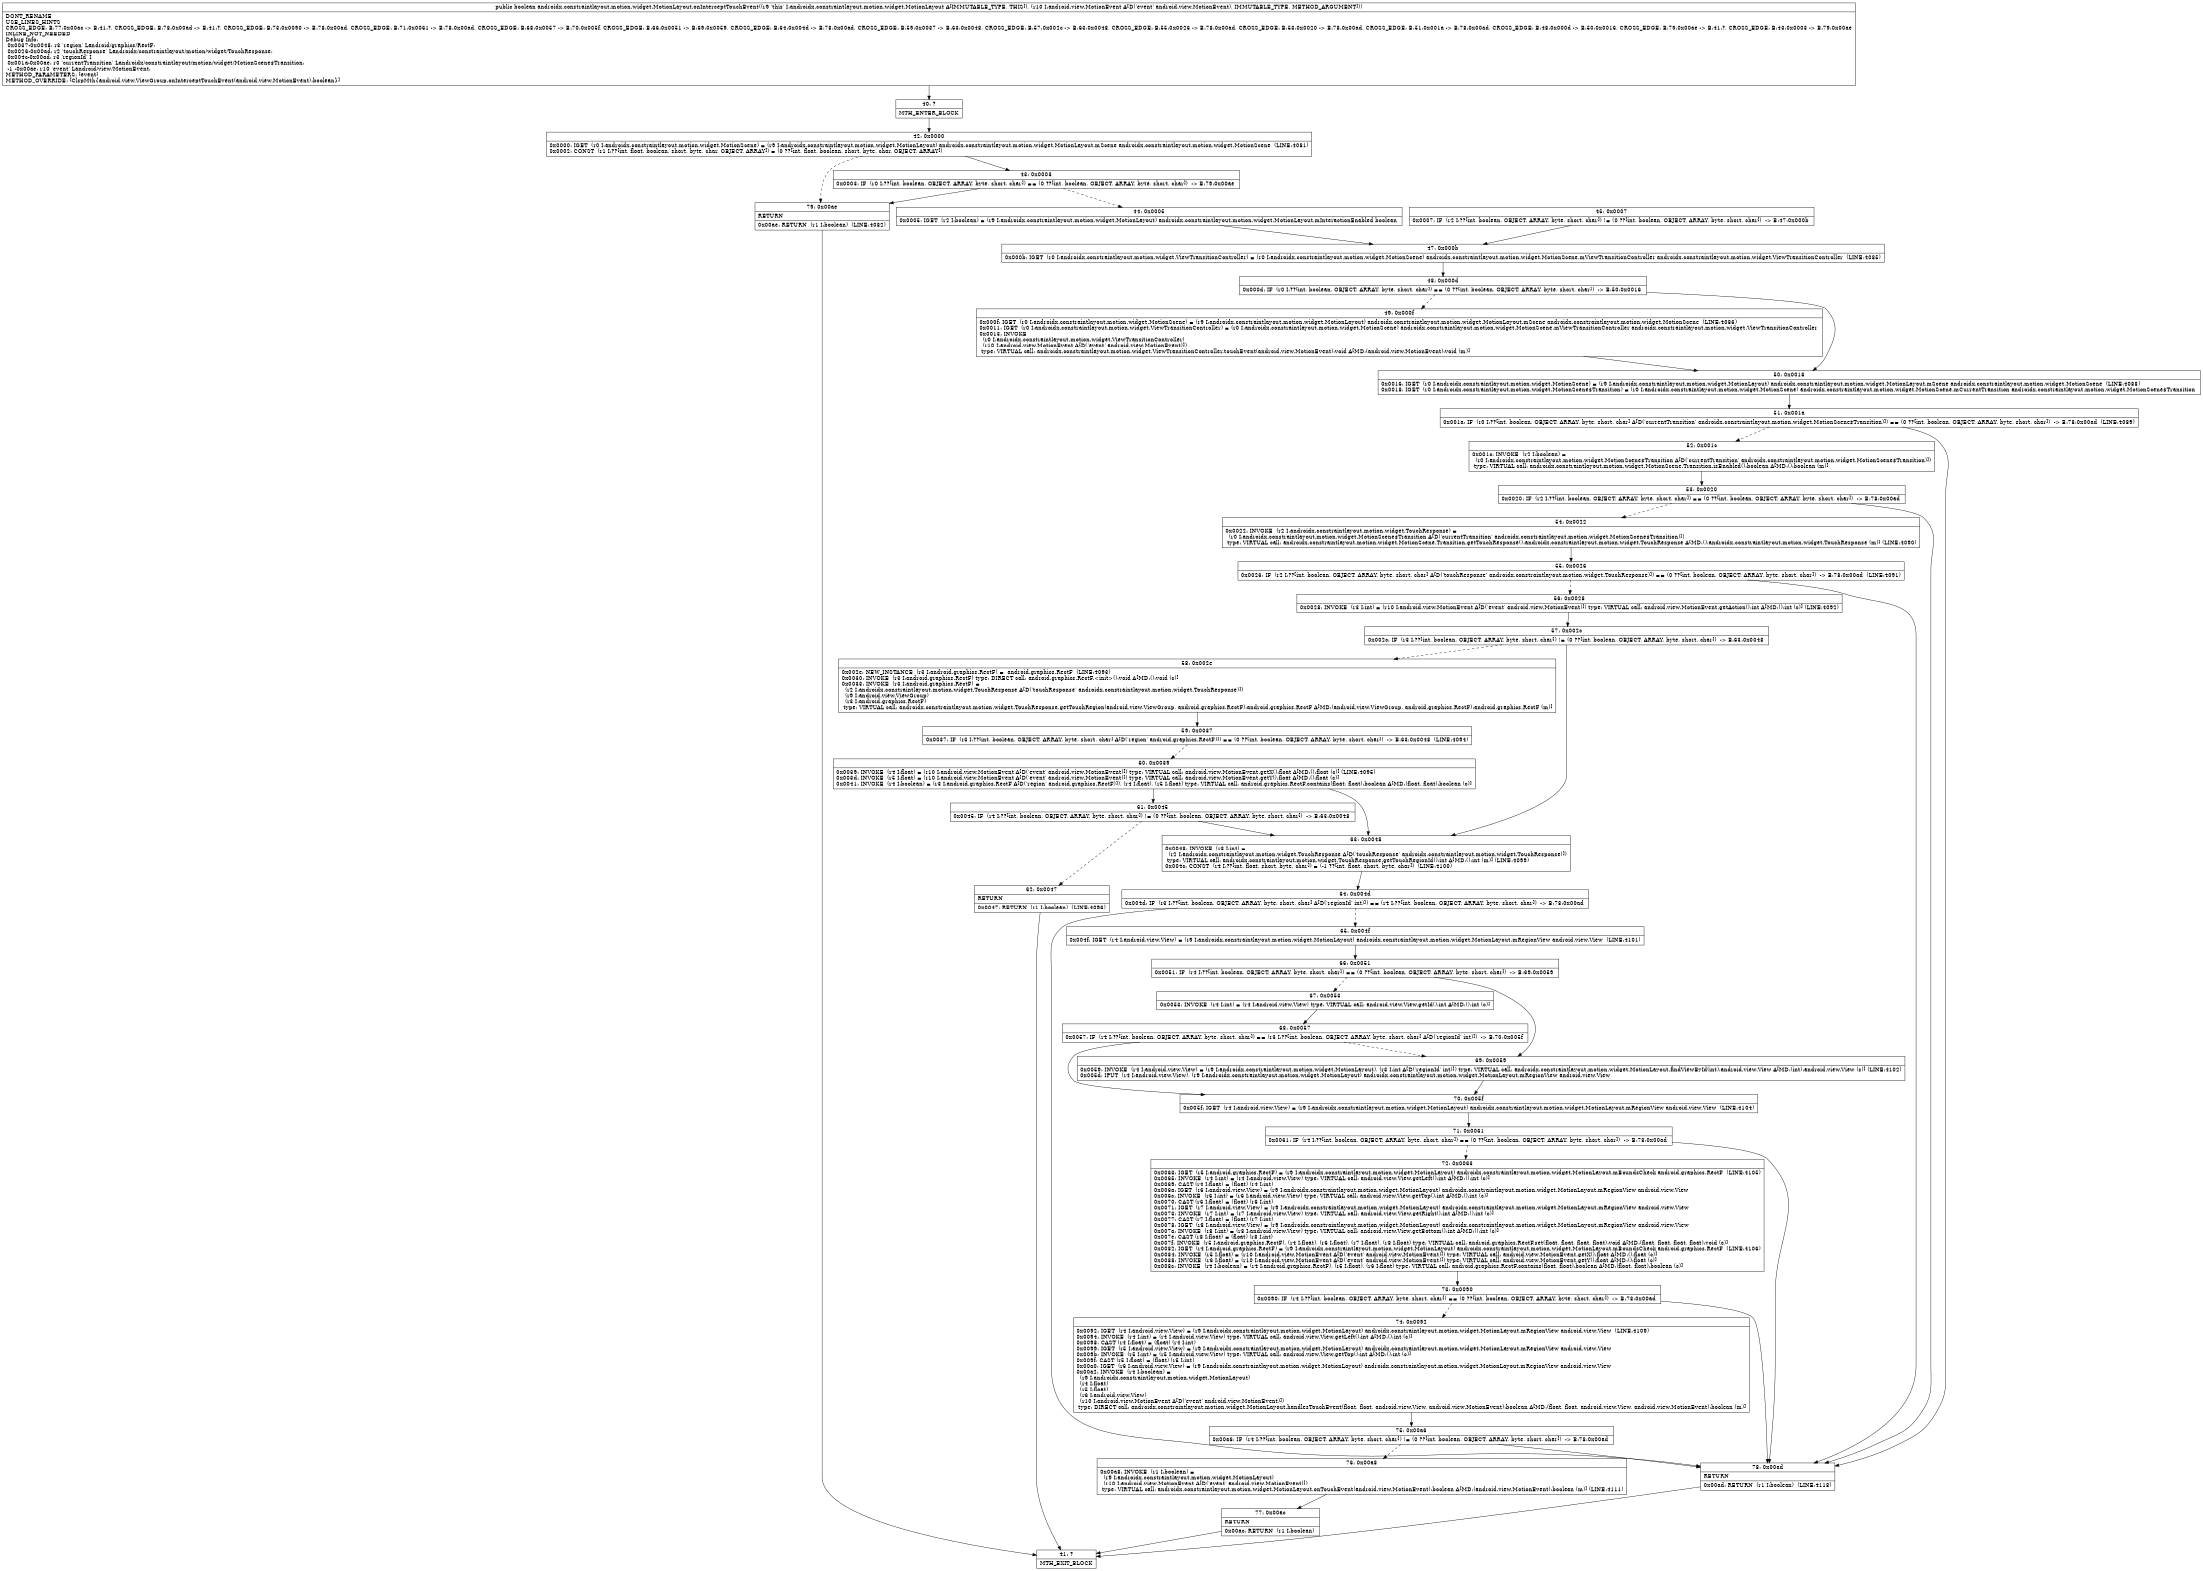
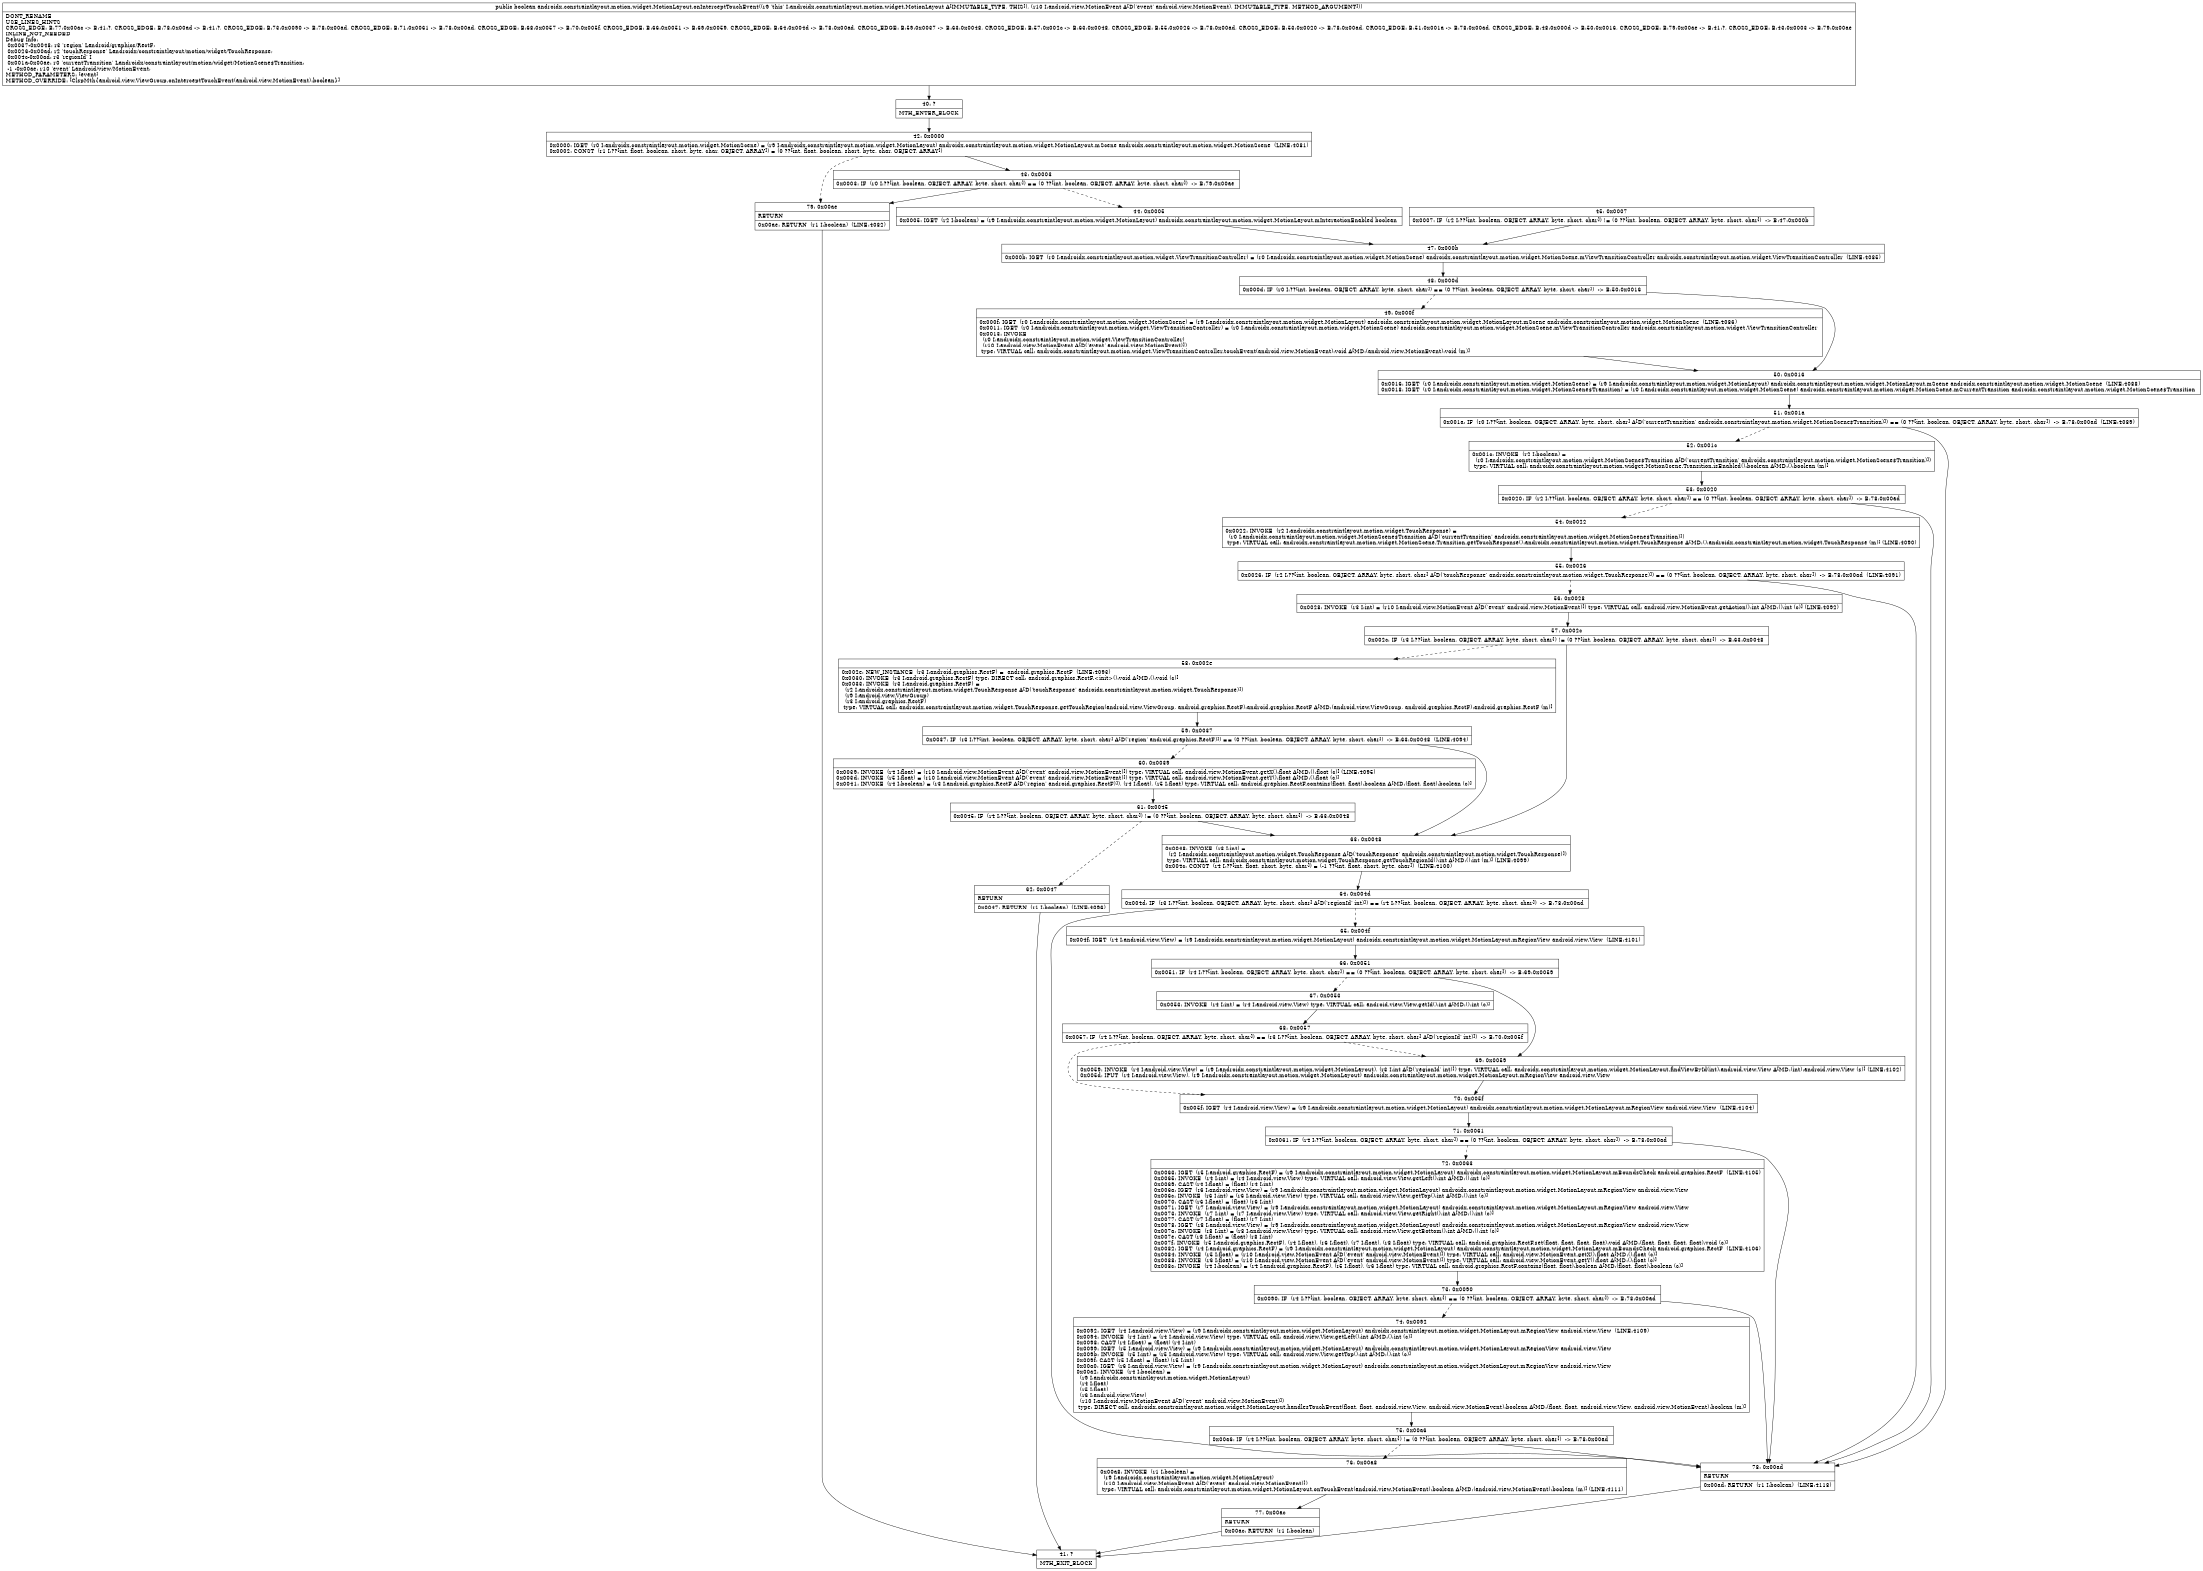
(1357, 802) -> (1486, 782)
(1089, 1085) -> (1089, 1085)
